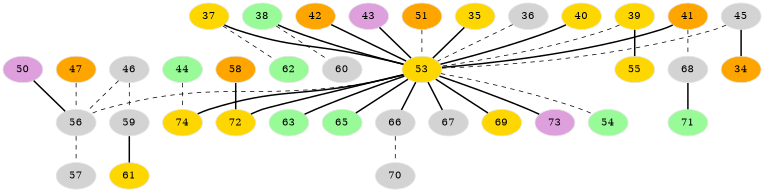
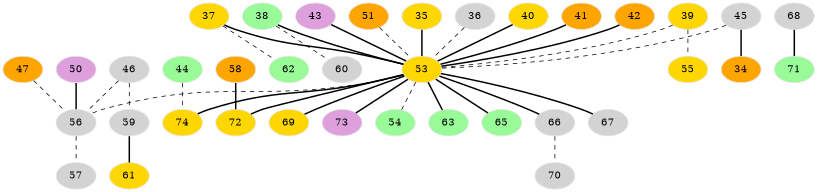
(635, 43) -> (688, 43)
(688, 43) -> none
